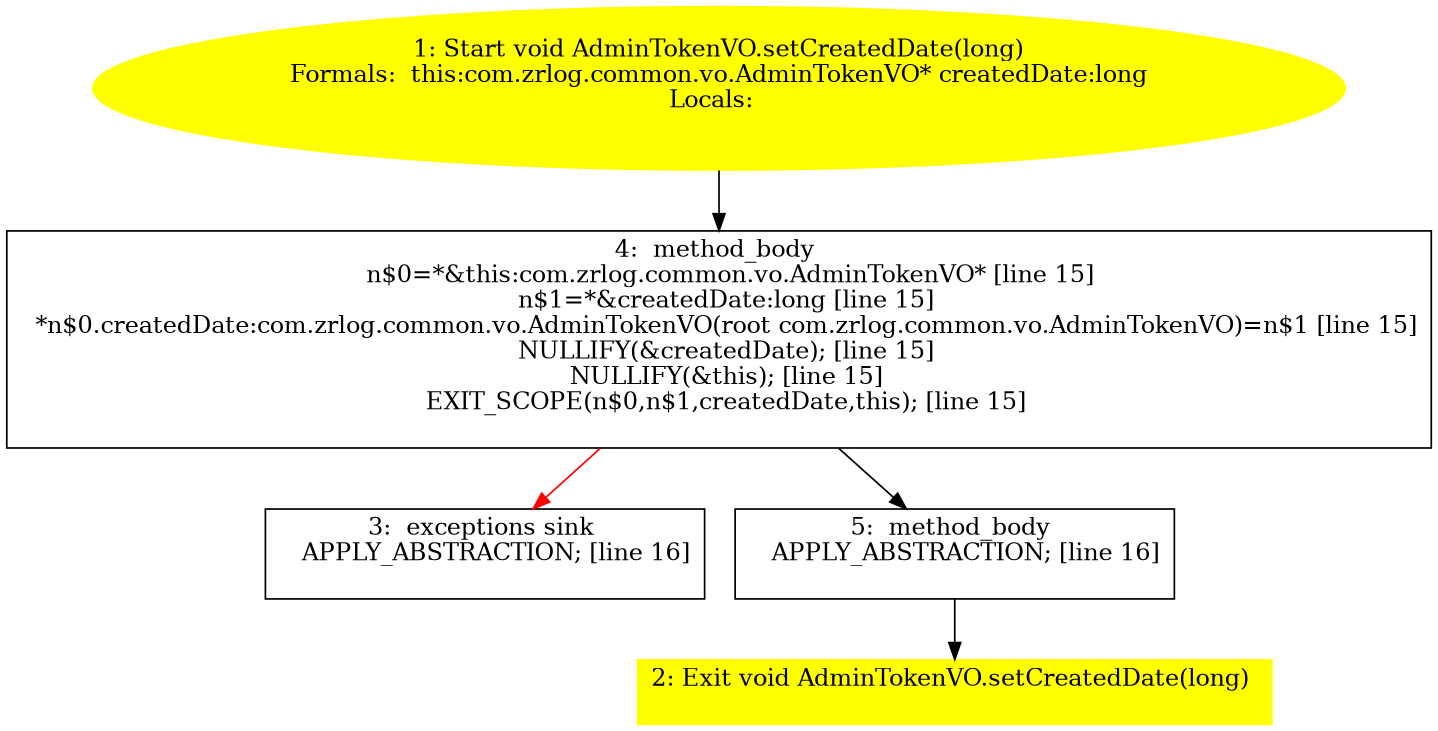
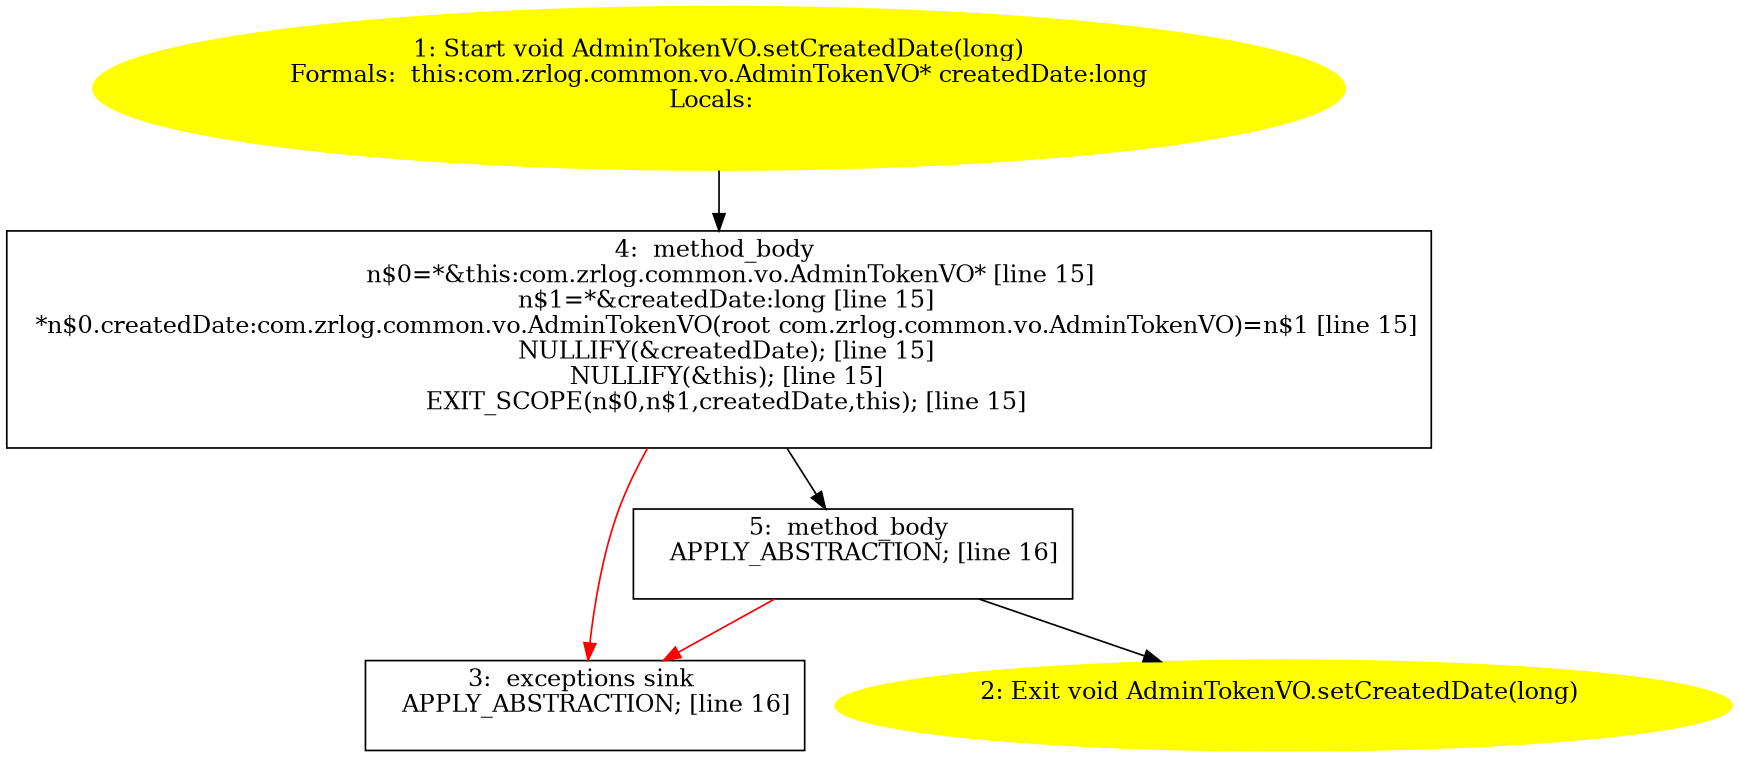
none -> (727, 626)
(955, 692) -> (1284, 706)
